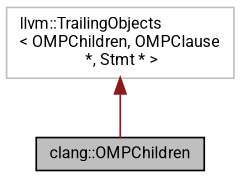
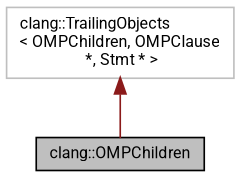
(120, 43) -> (120, 43)
